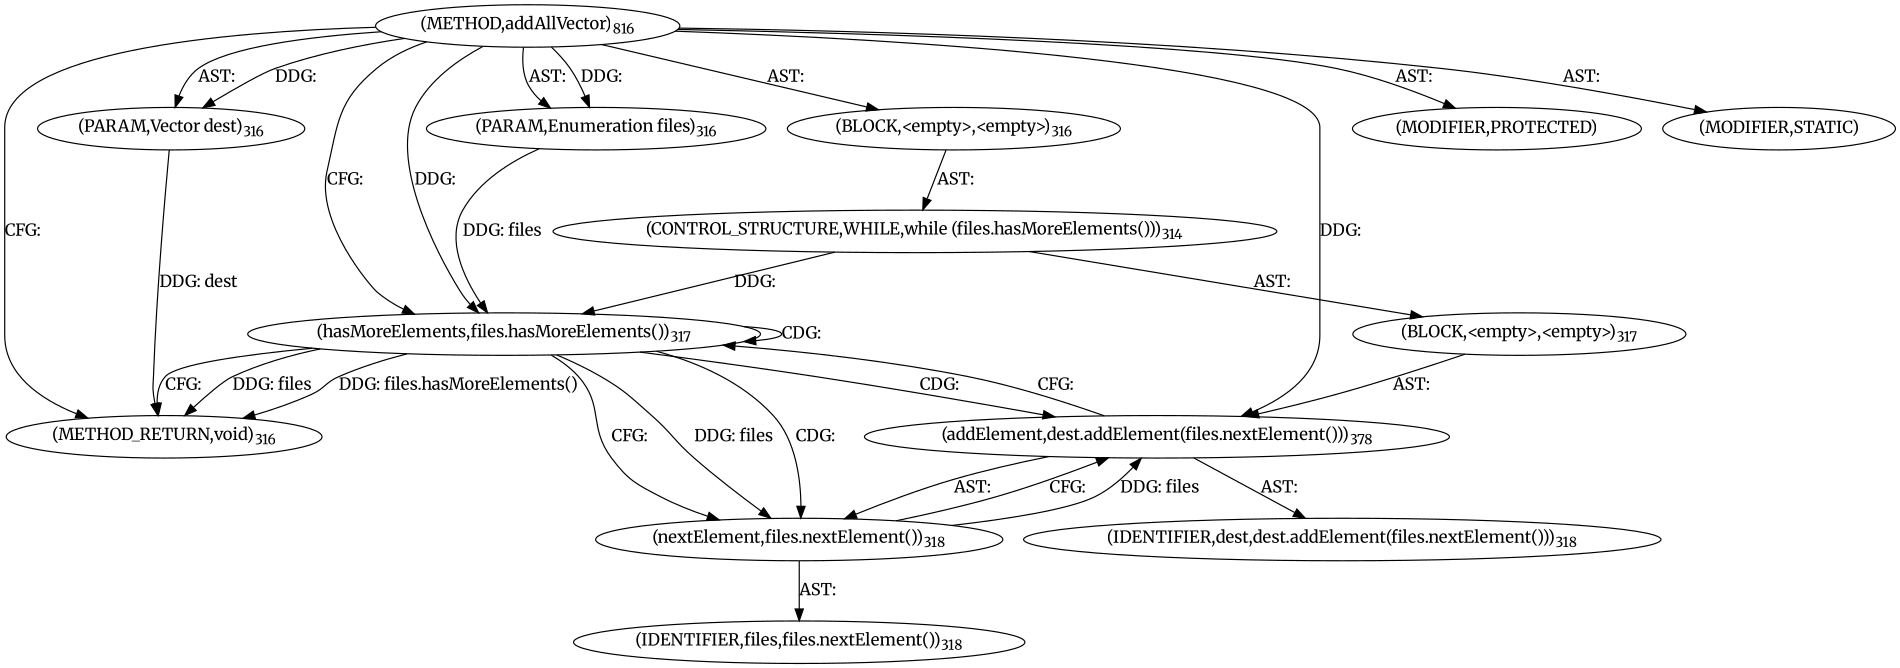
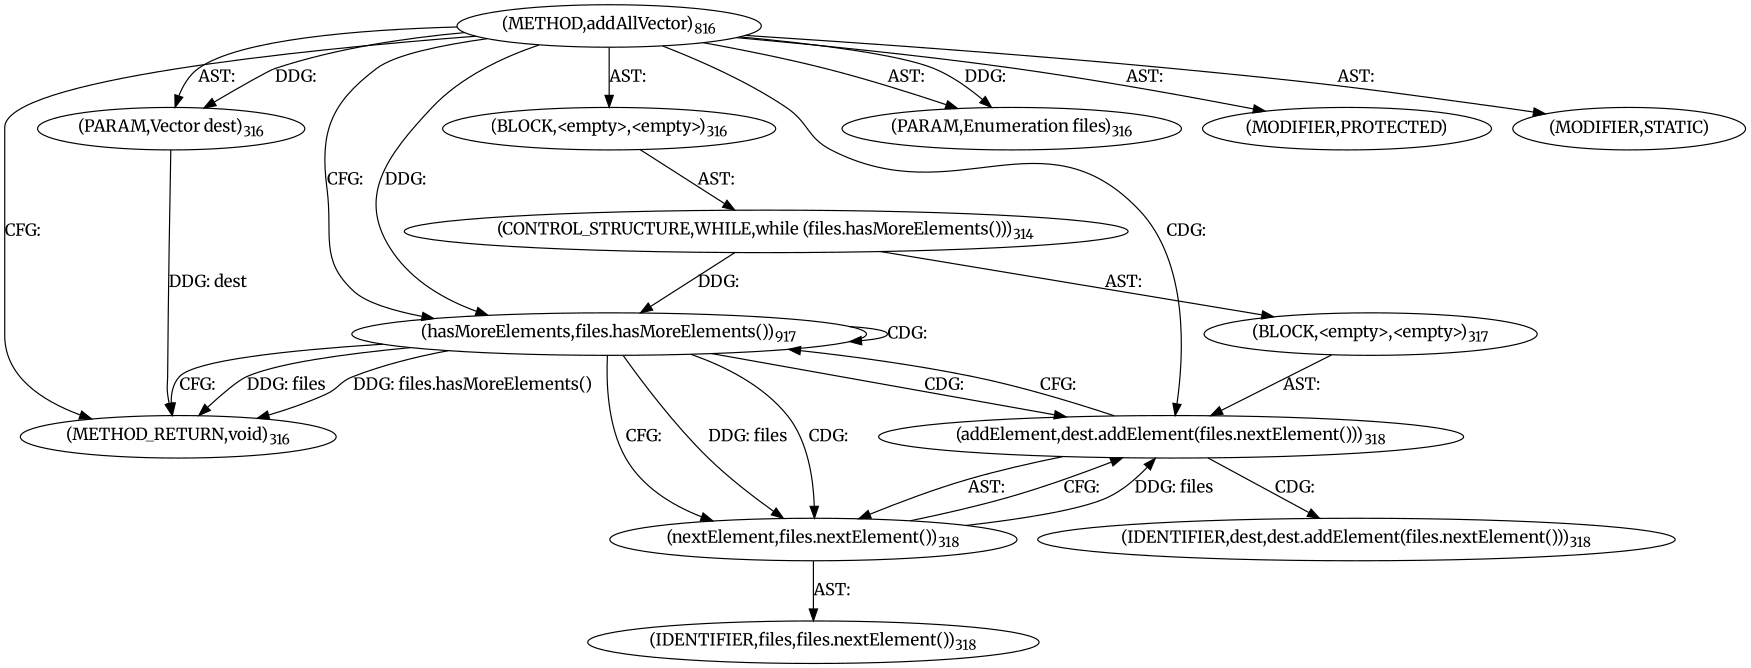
(463, 210) -> none
(1343, 231) -> (1188, 231)
(681, 332) -> (786, 332)
(1361, 435) -> (1375, 435)
(1281, 488) -> (1297, 488)
